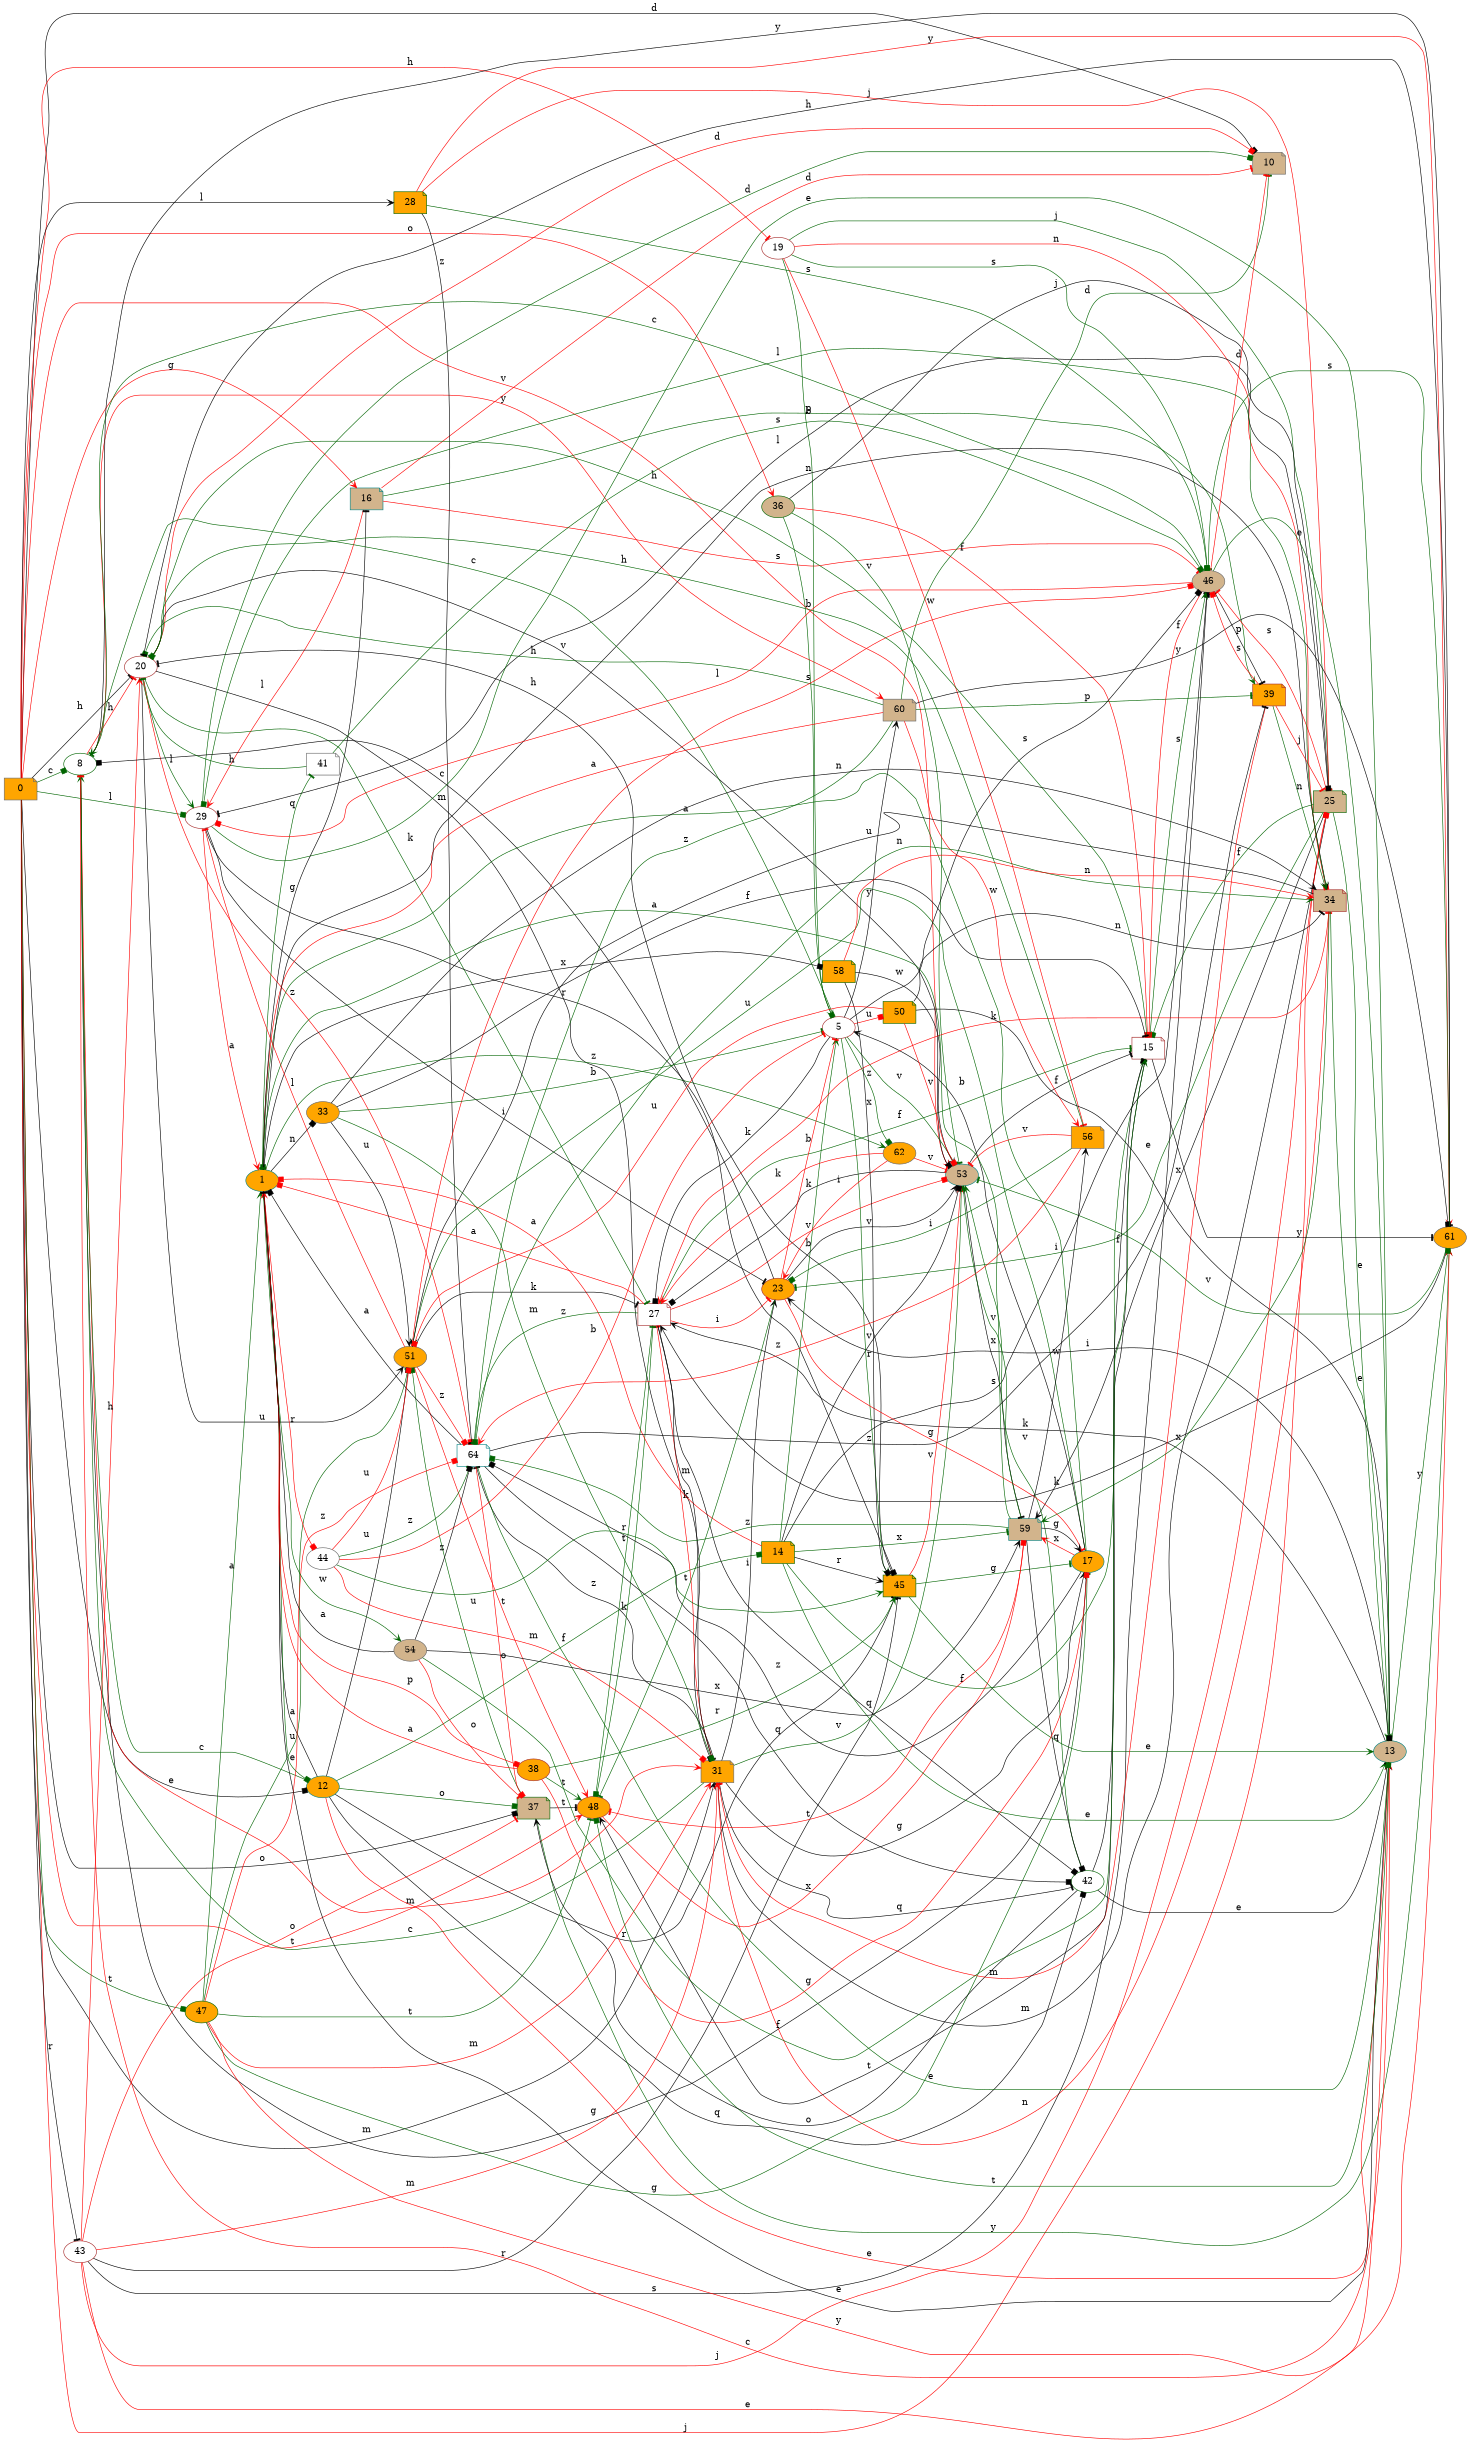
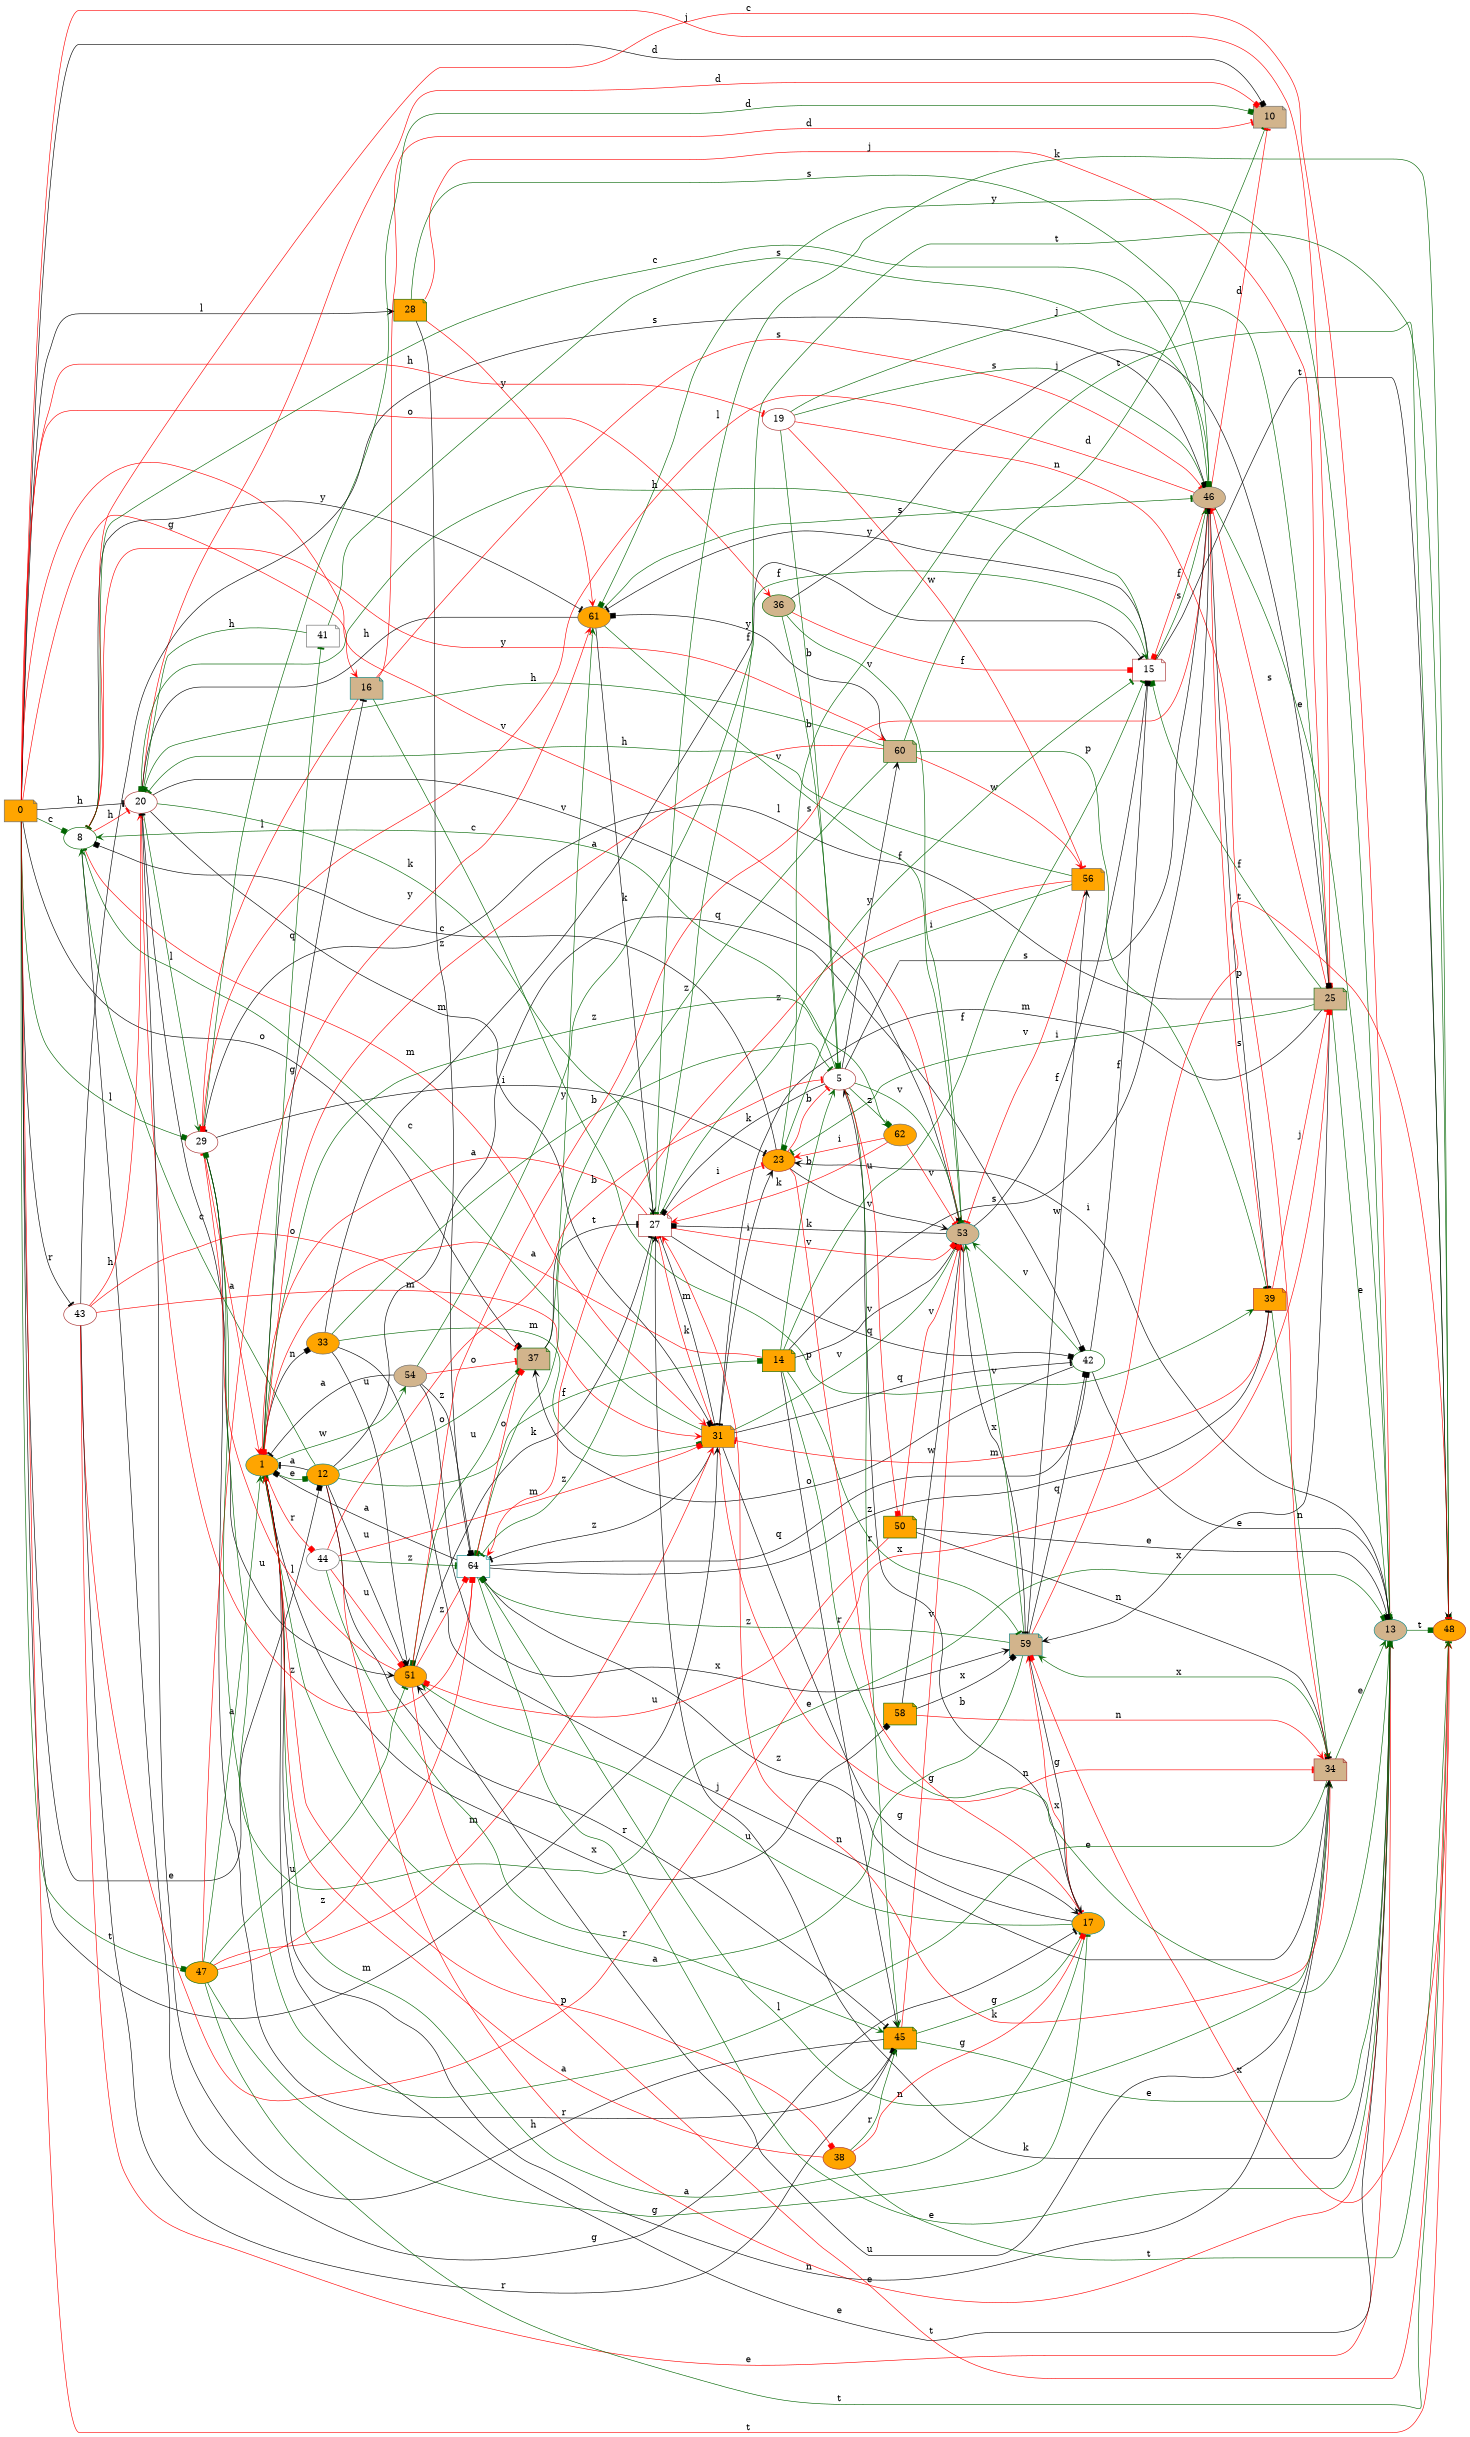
(899, 710) -> (900, 751)
(873, 1261) -> (965, 1688)
(563, 1808) -> (566, 1243)
